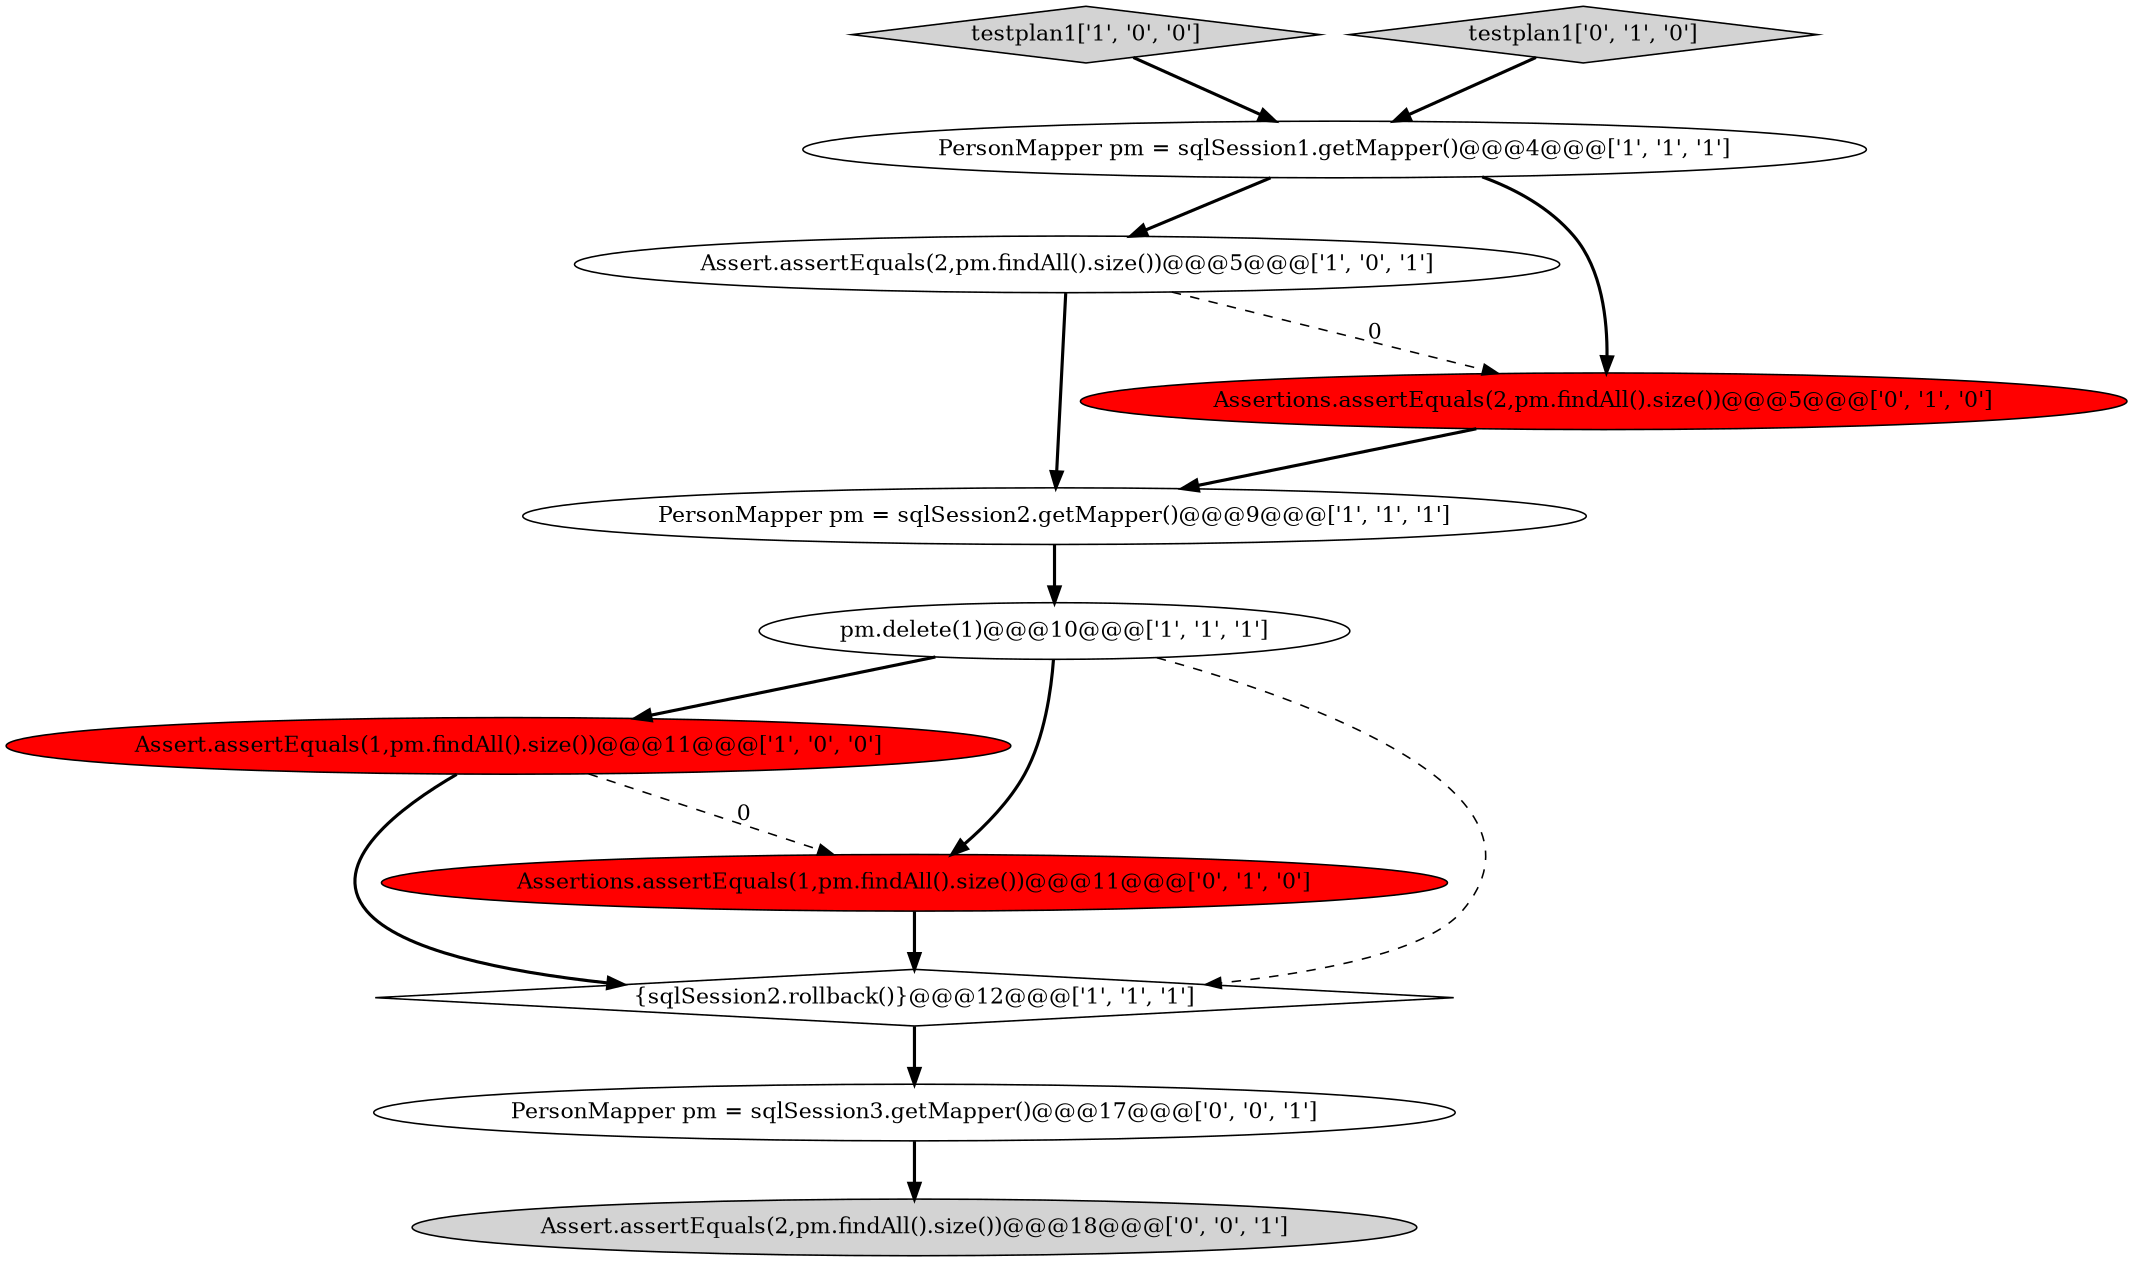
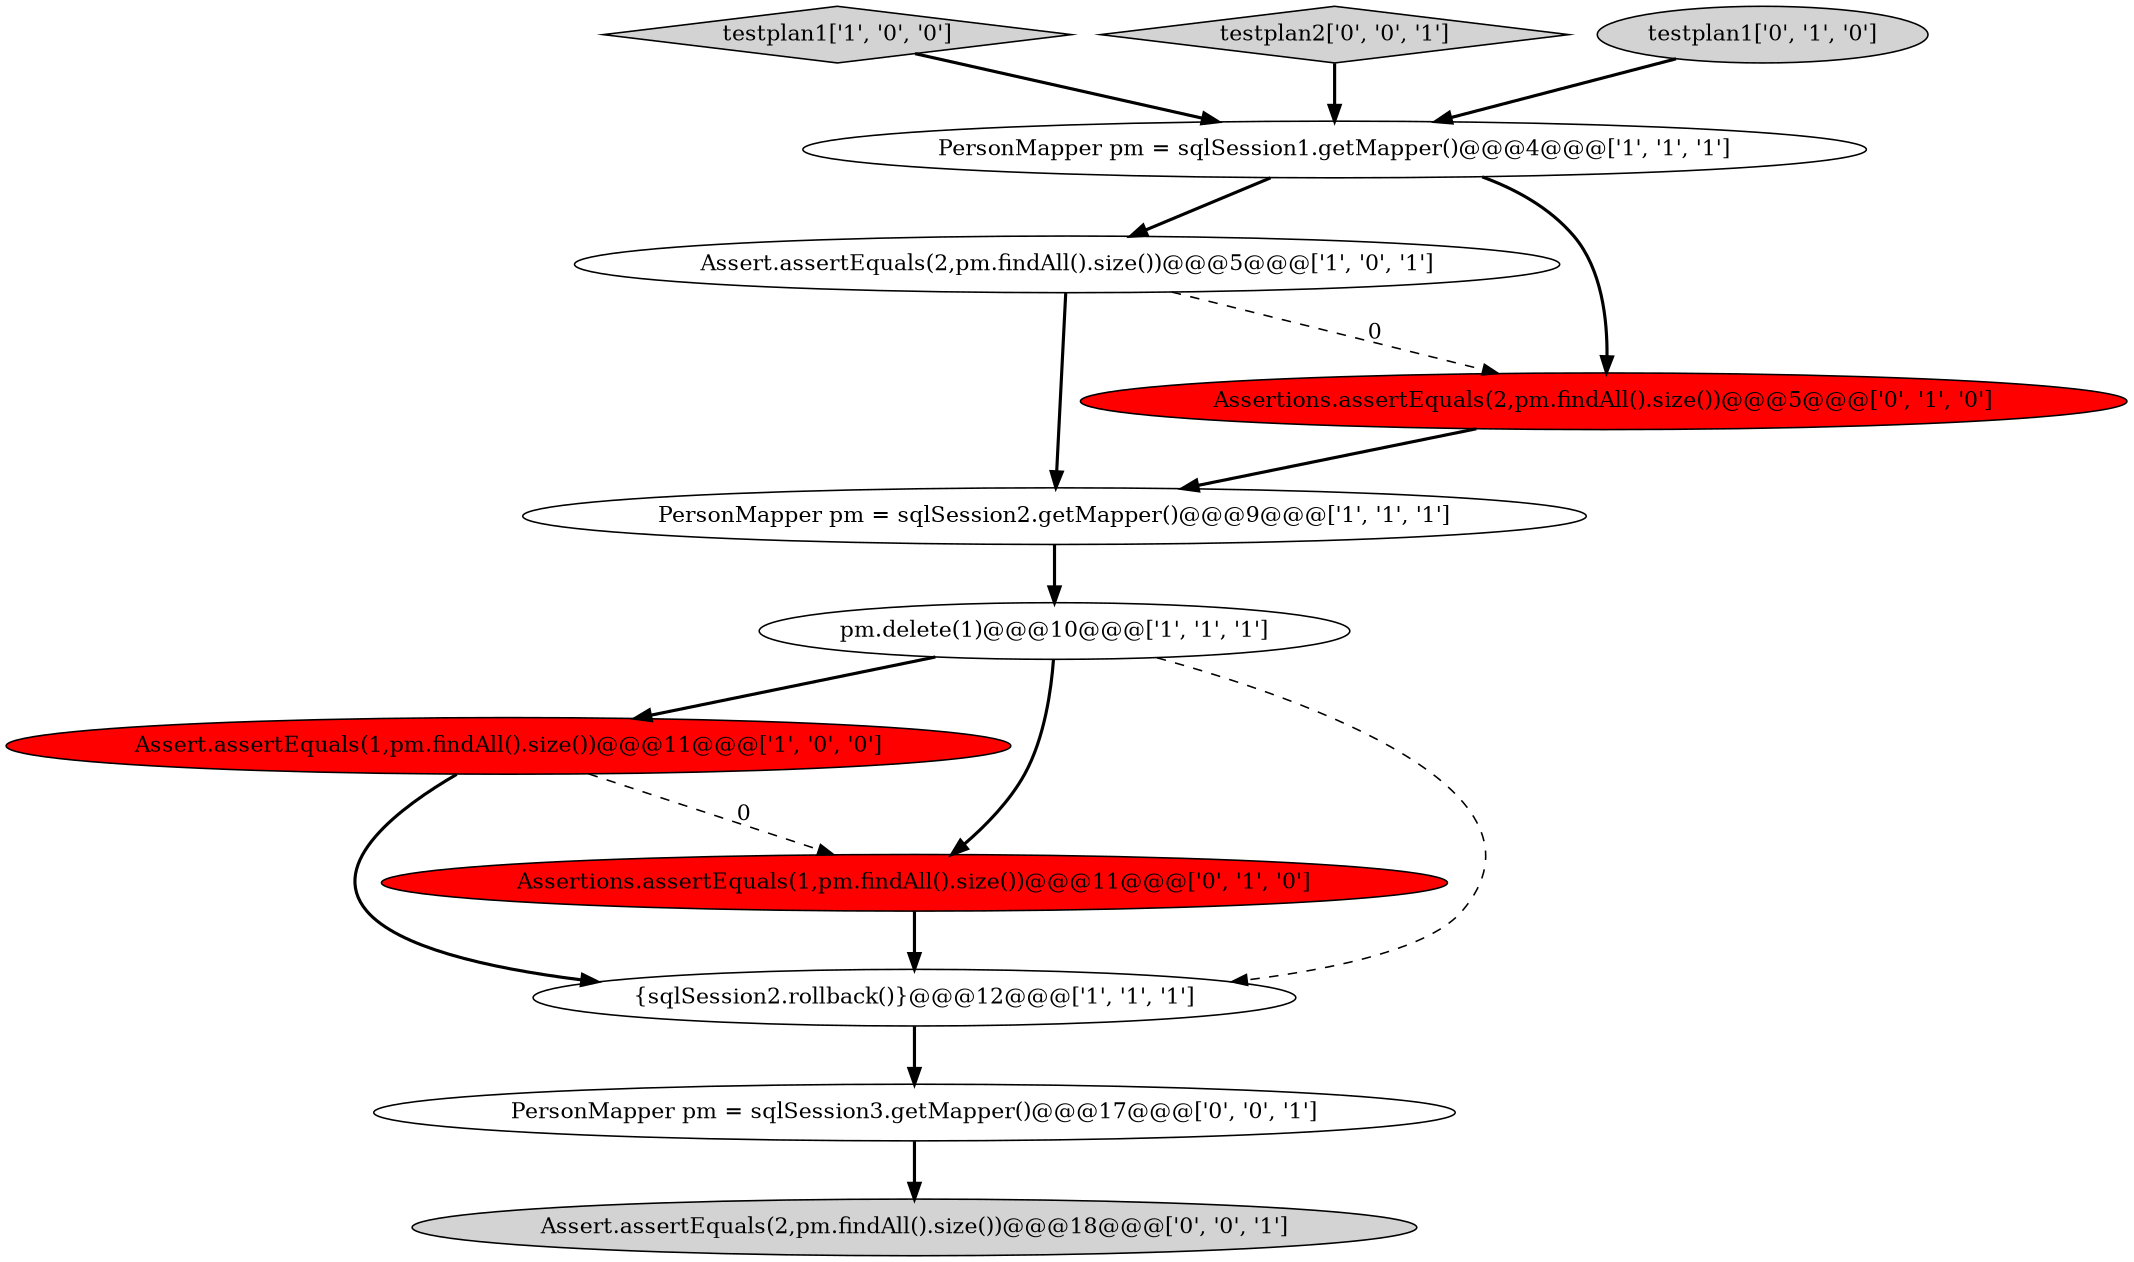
none -> (1335, 35)
(1583, 35) -> (1763, 35)
(914, 998) -> (914, 998)
